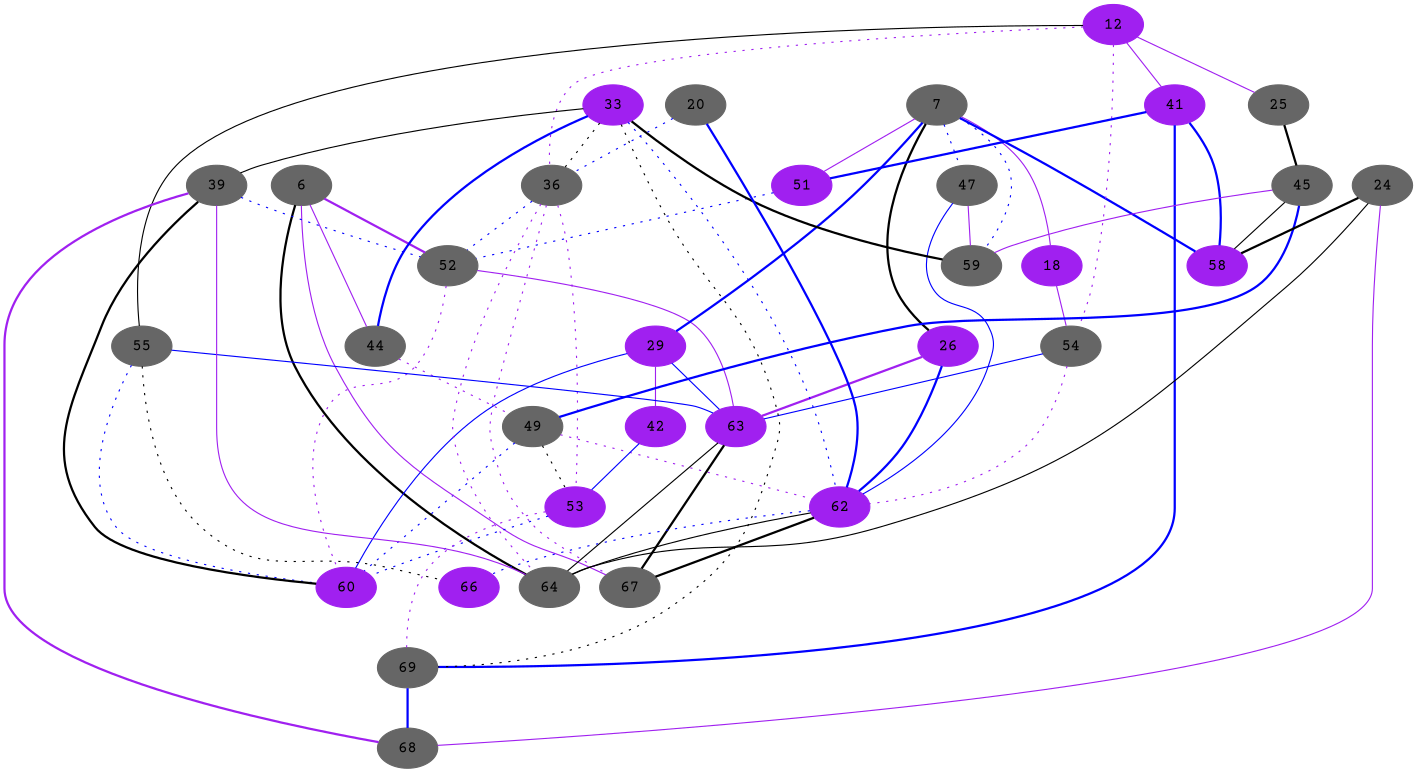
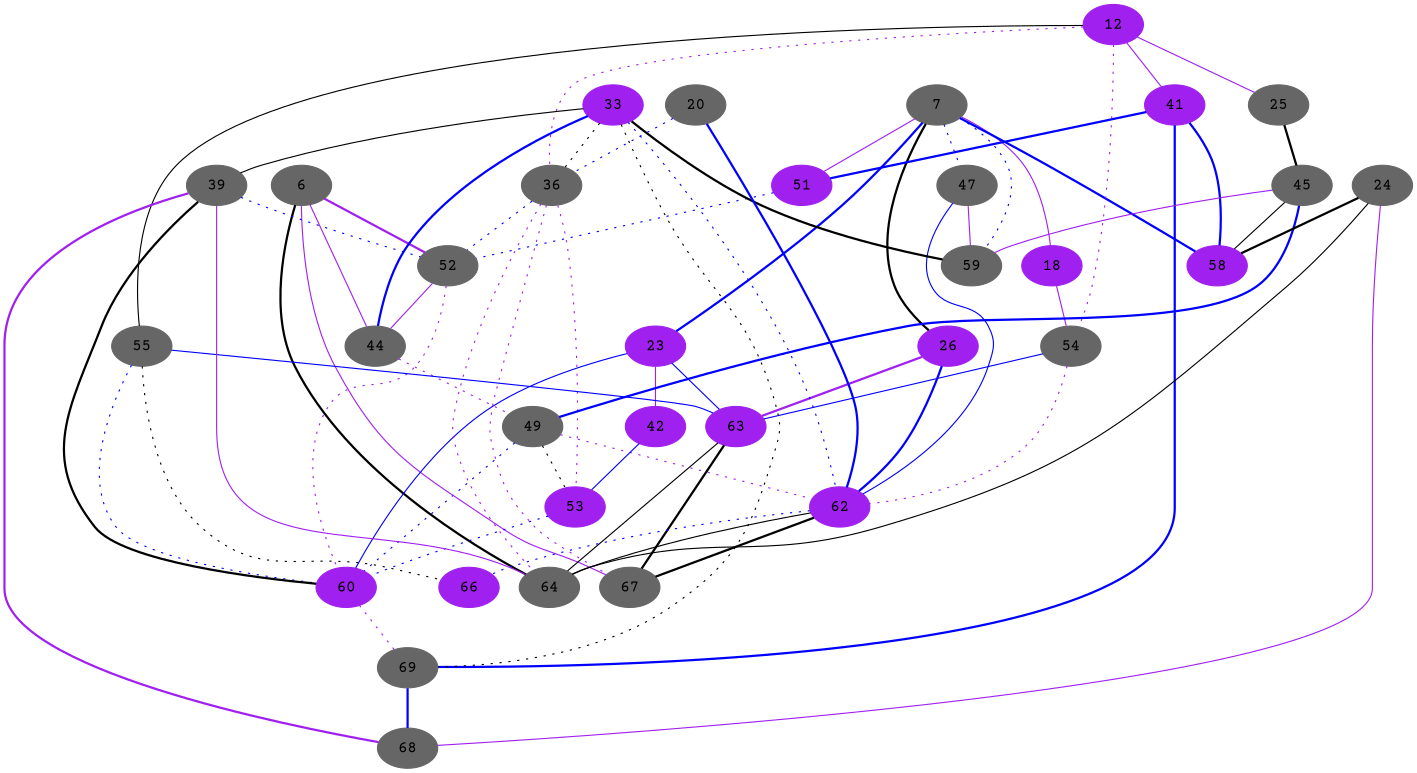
(633, 300) -> (411, 306)
(655, 346) -> (655, 346)
(438, 558) -> (377, 628)
